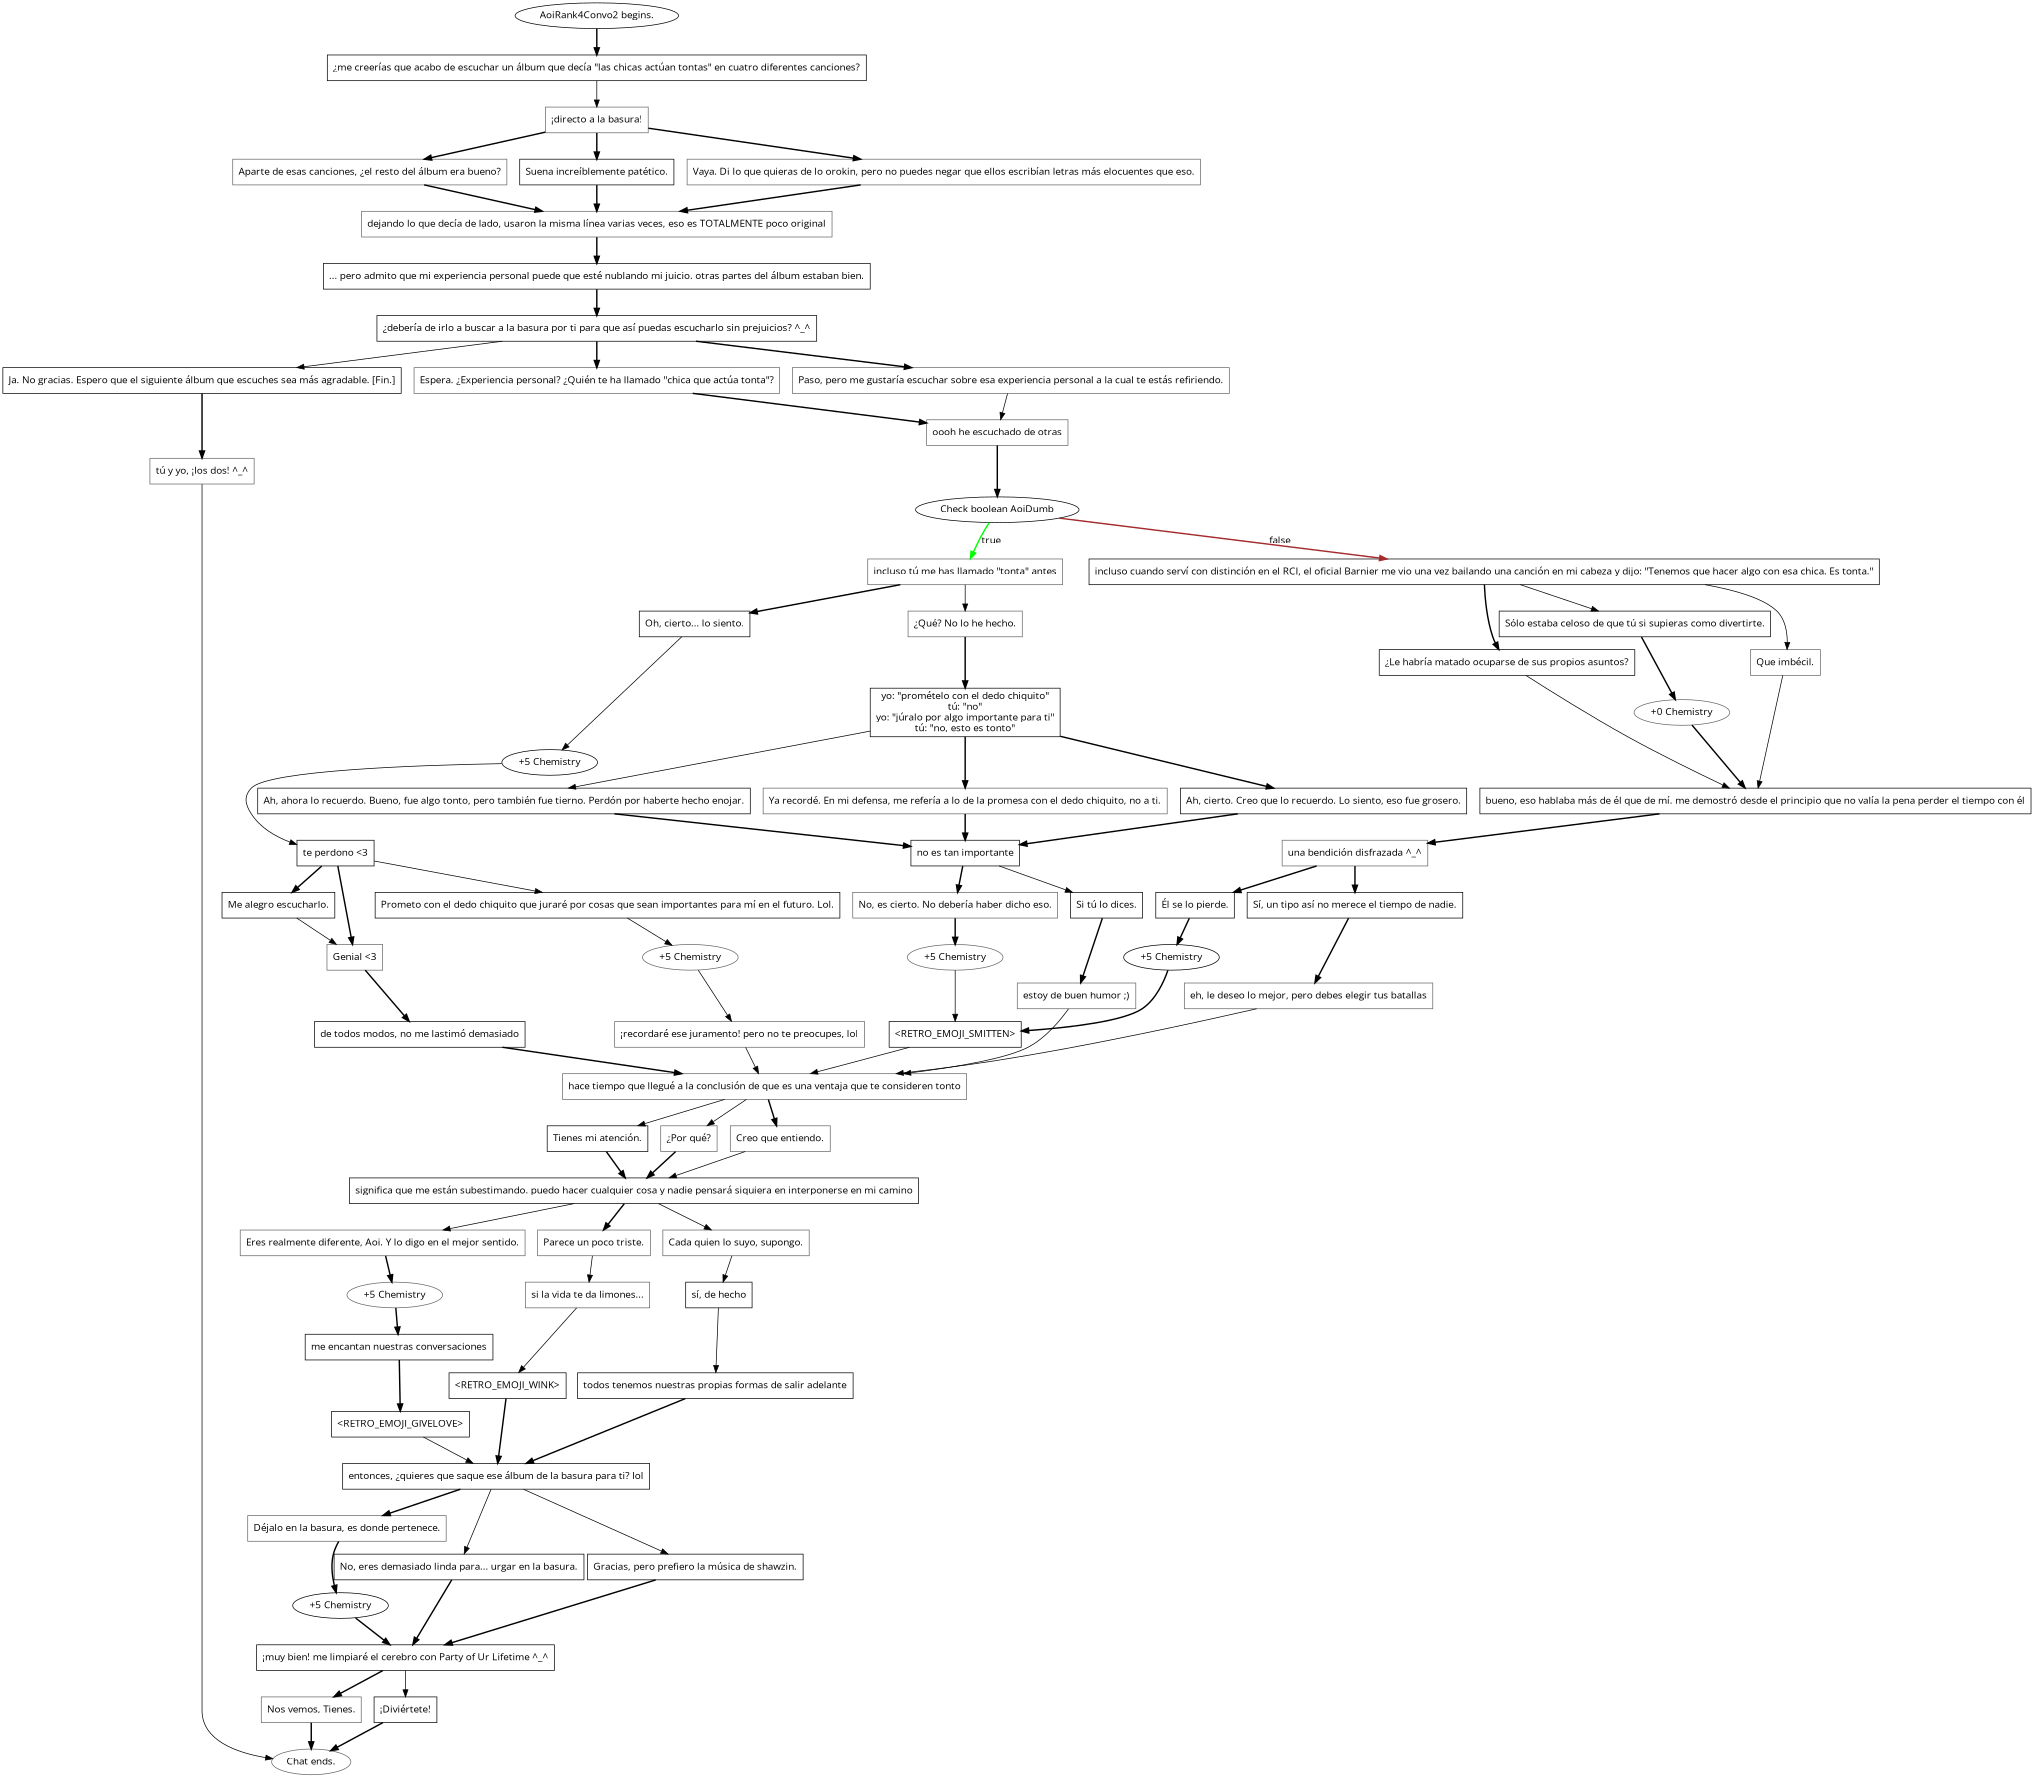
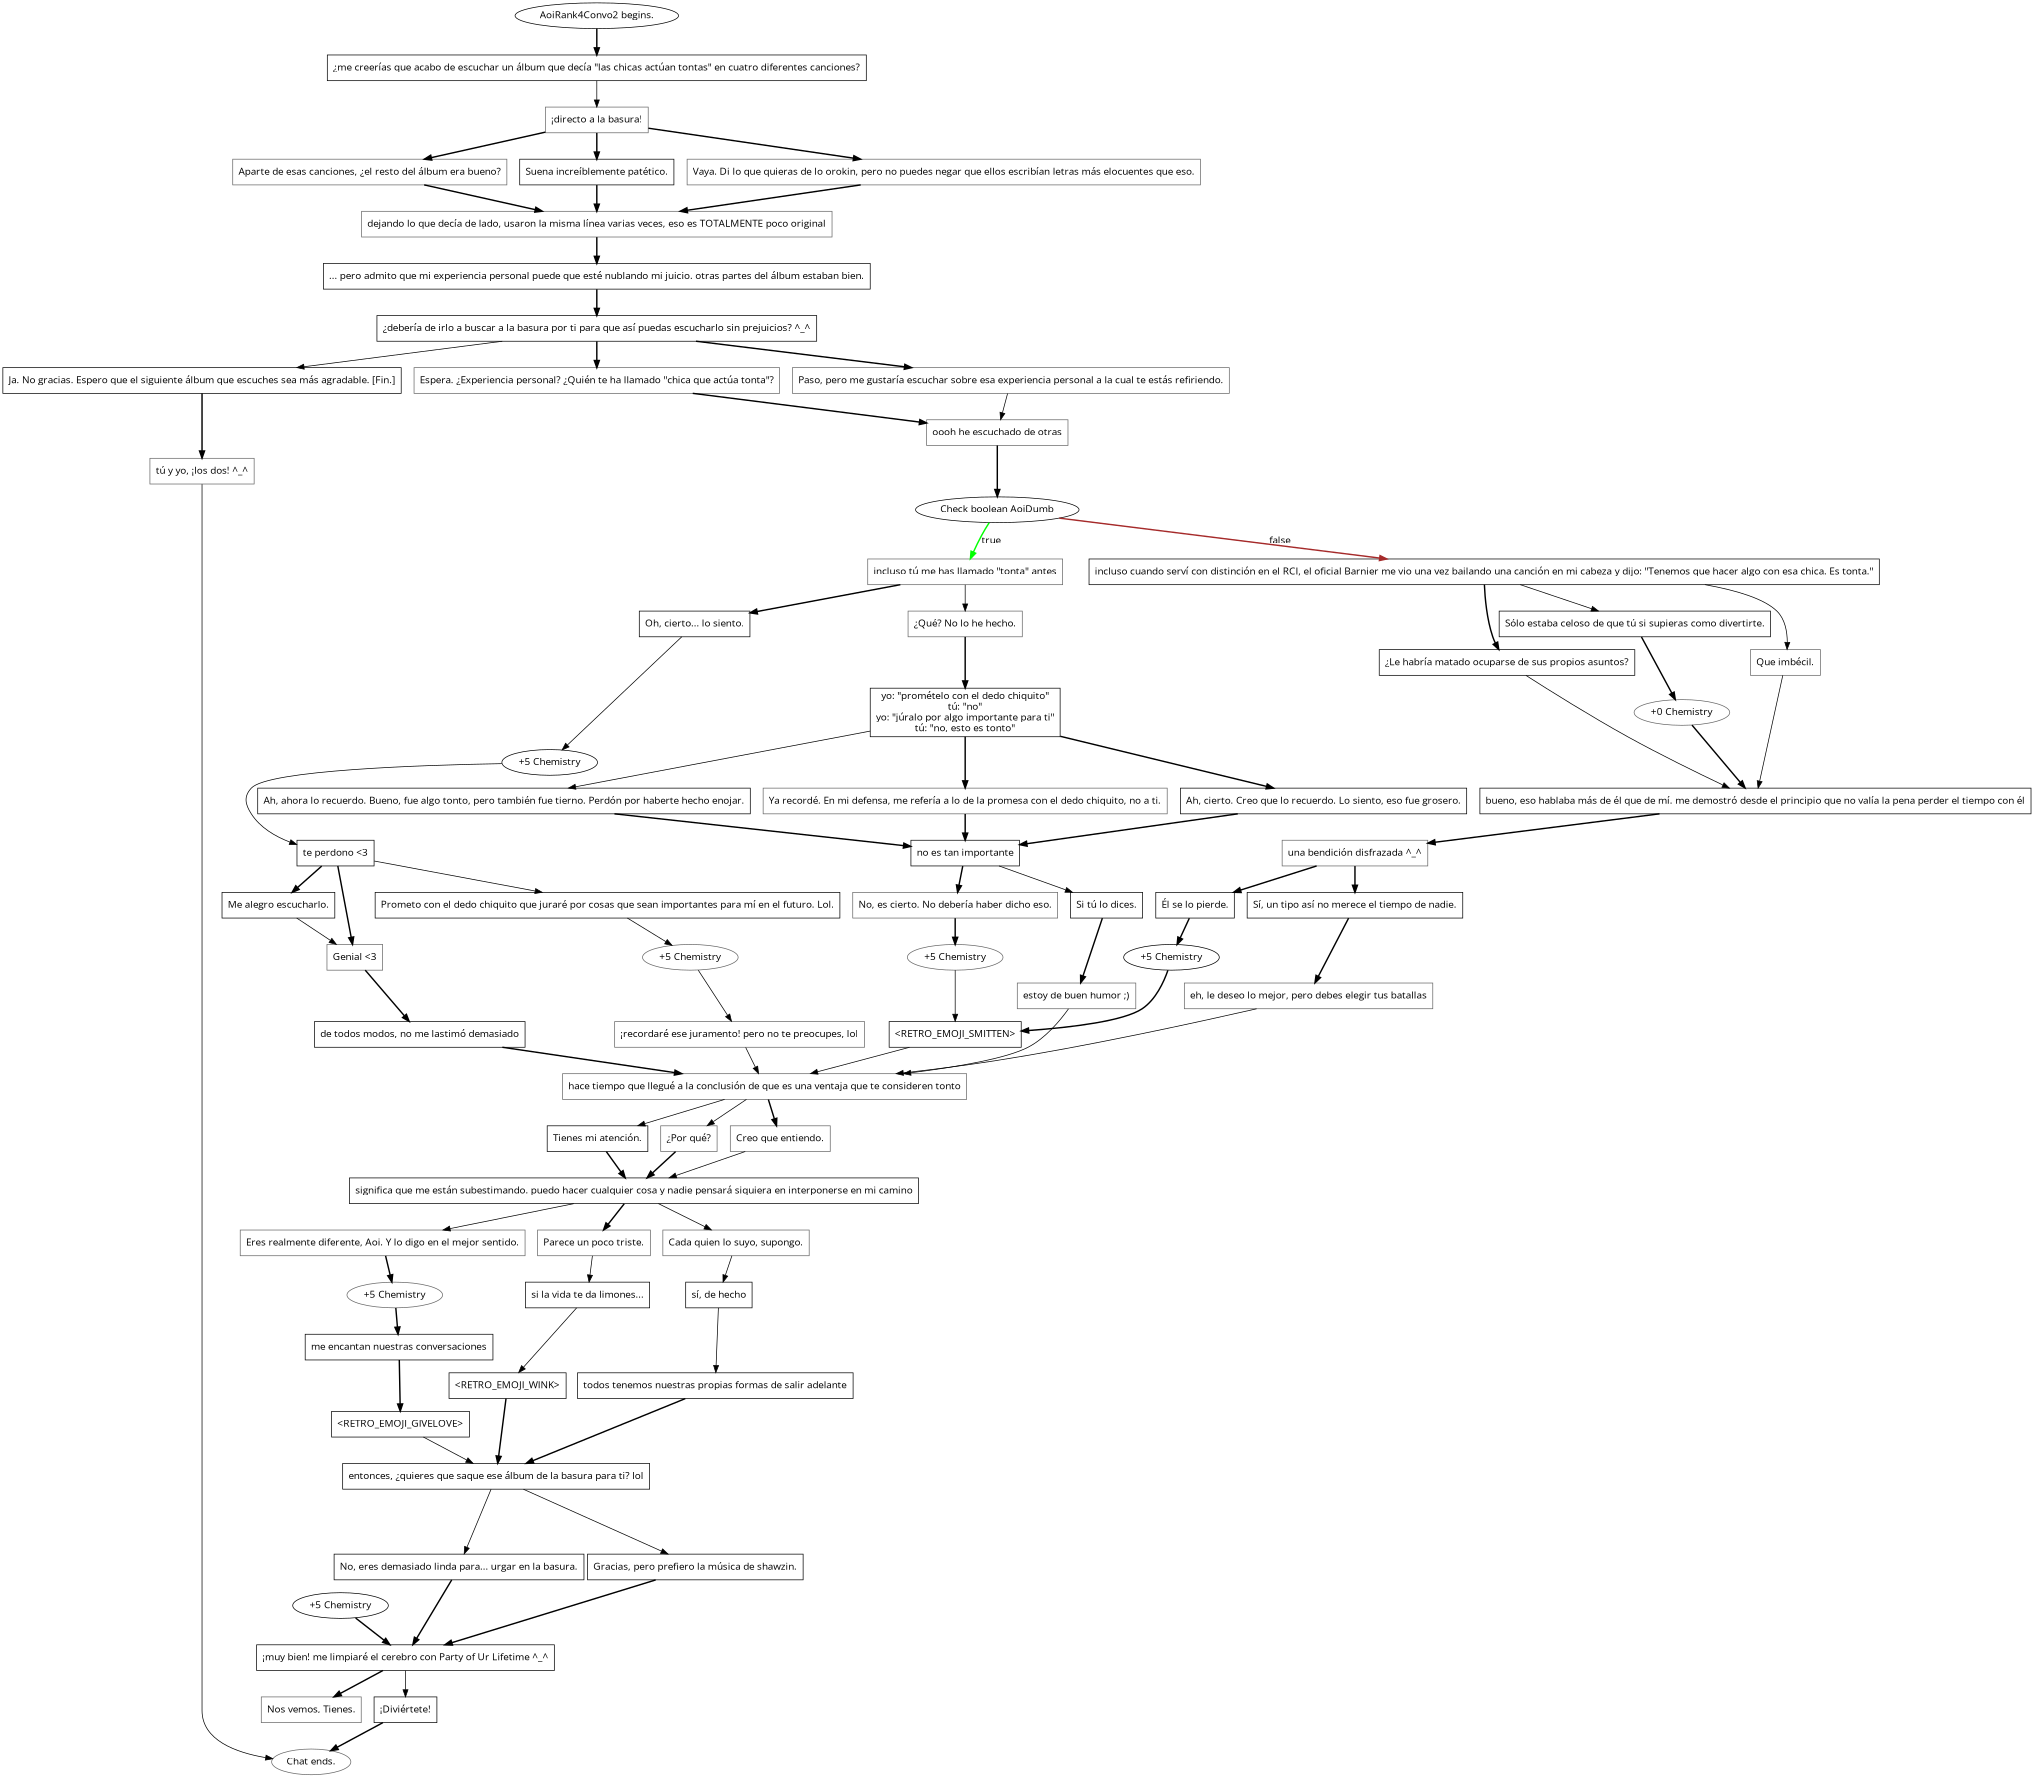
(588, 1295) -> (588, 1295)
(347, 1528) -> none
(311, 1732) -> none
